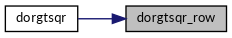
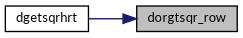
(42, 19) -> (47, 19)
